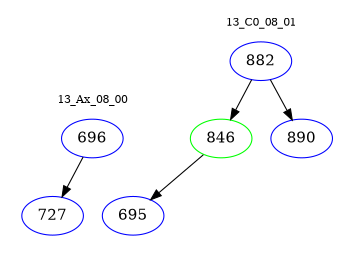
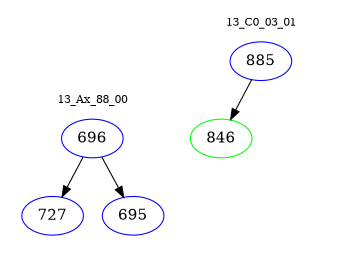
(261, 23) -> (261, 23)
(261, 61) -> (261, 61)
(93, 100) -> (93, 100)
(302, 138) -> none
(181, 174) -> (110, 172)
